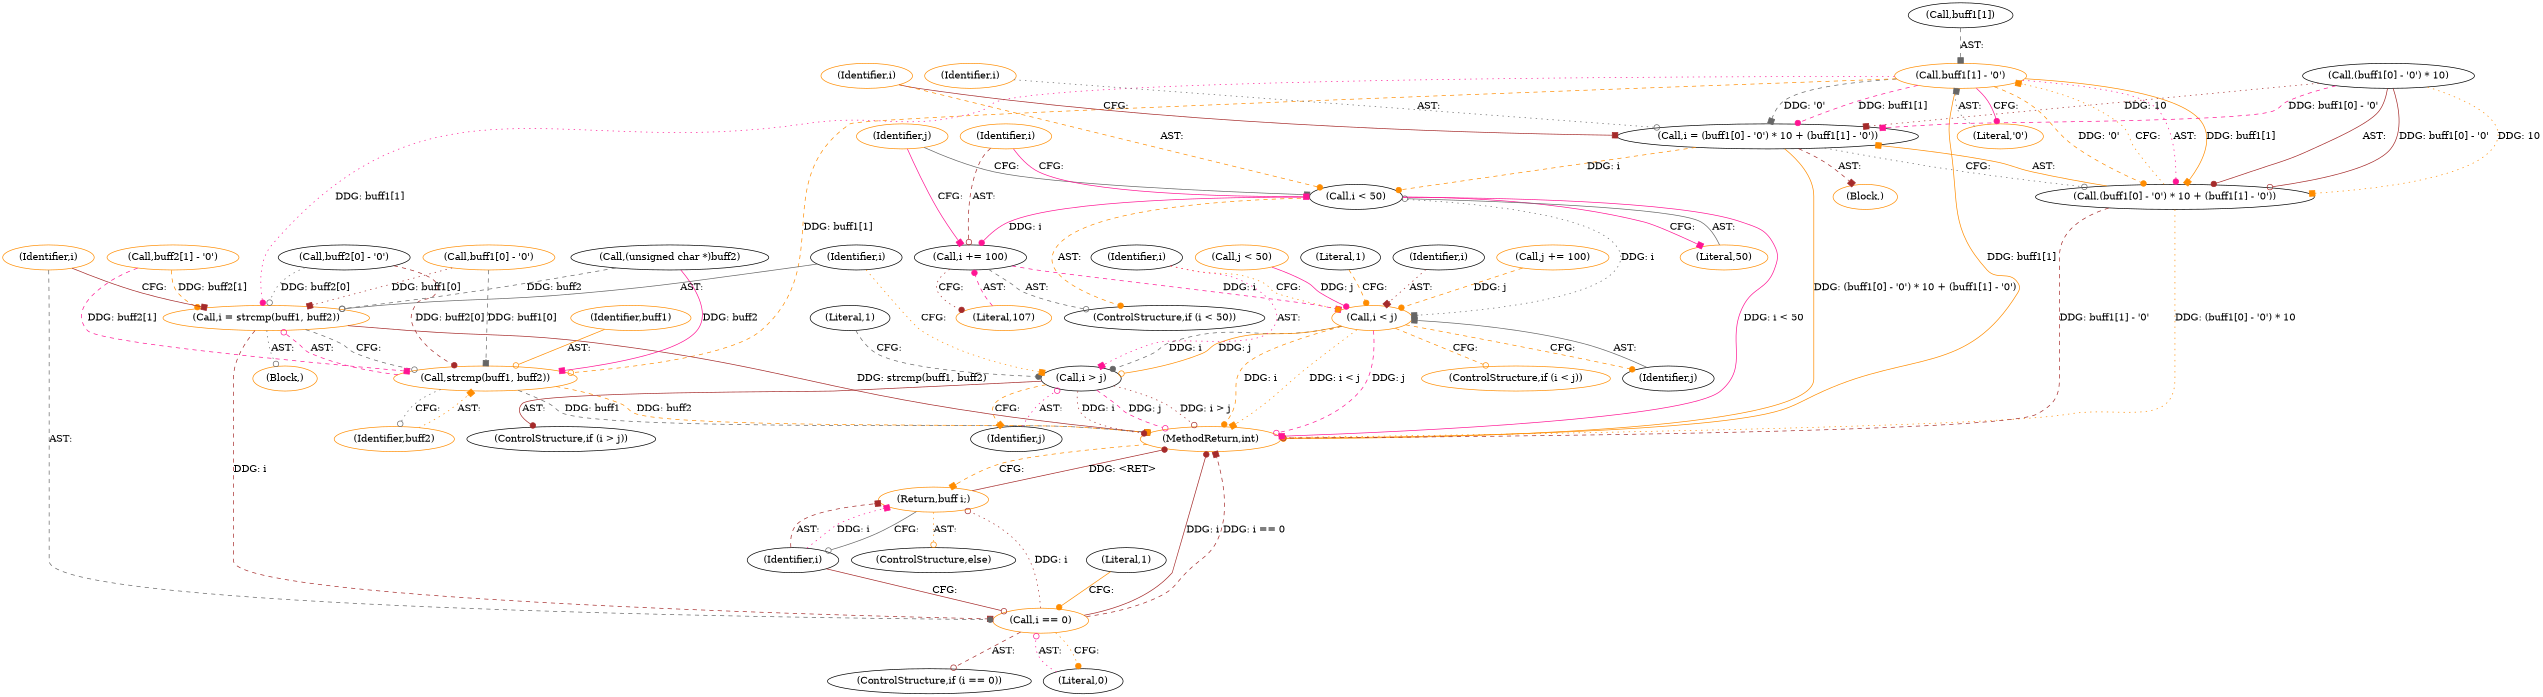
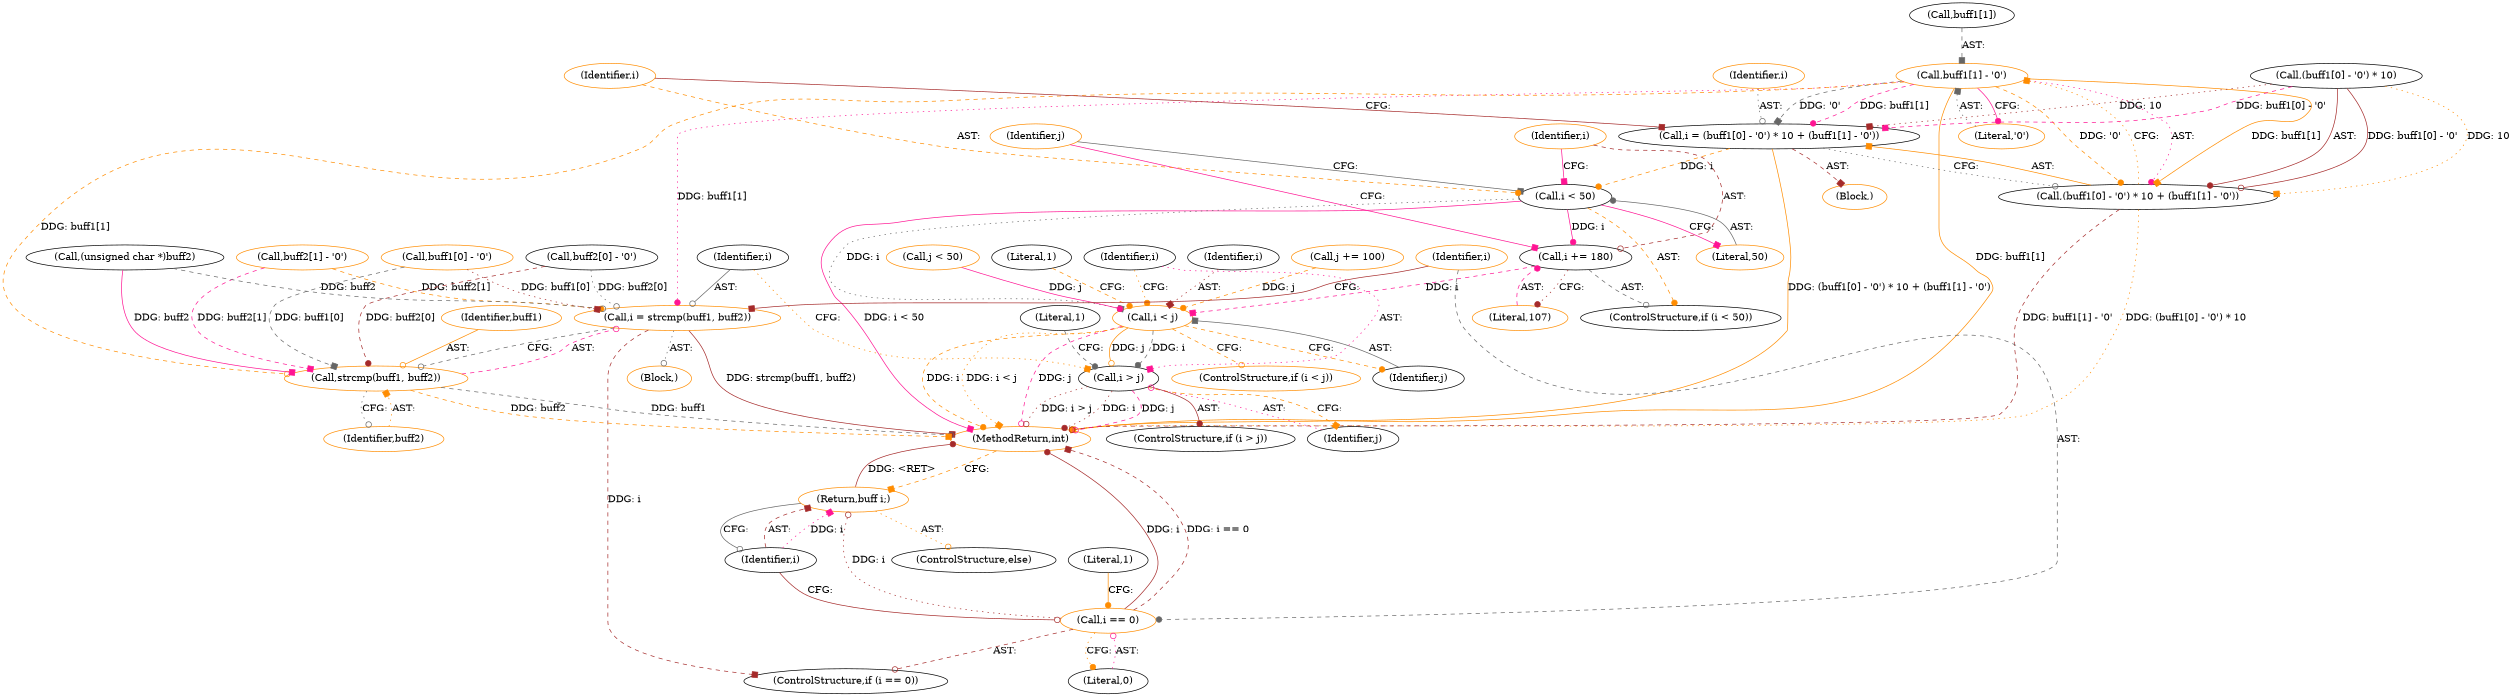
(1594, 207) -> (1683, 210)
(970, 257) -> (1576, 257)
(1714, 417) -> (1533, 412)
(490, 599) -> (608, 546)
